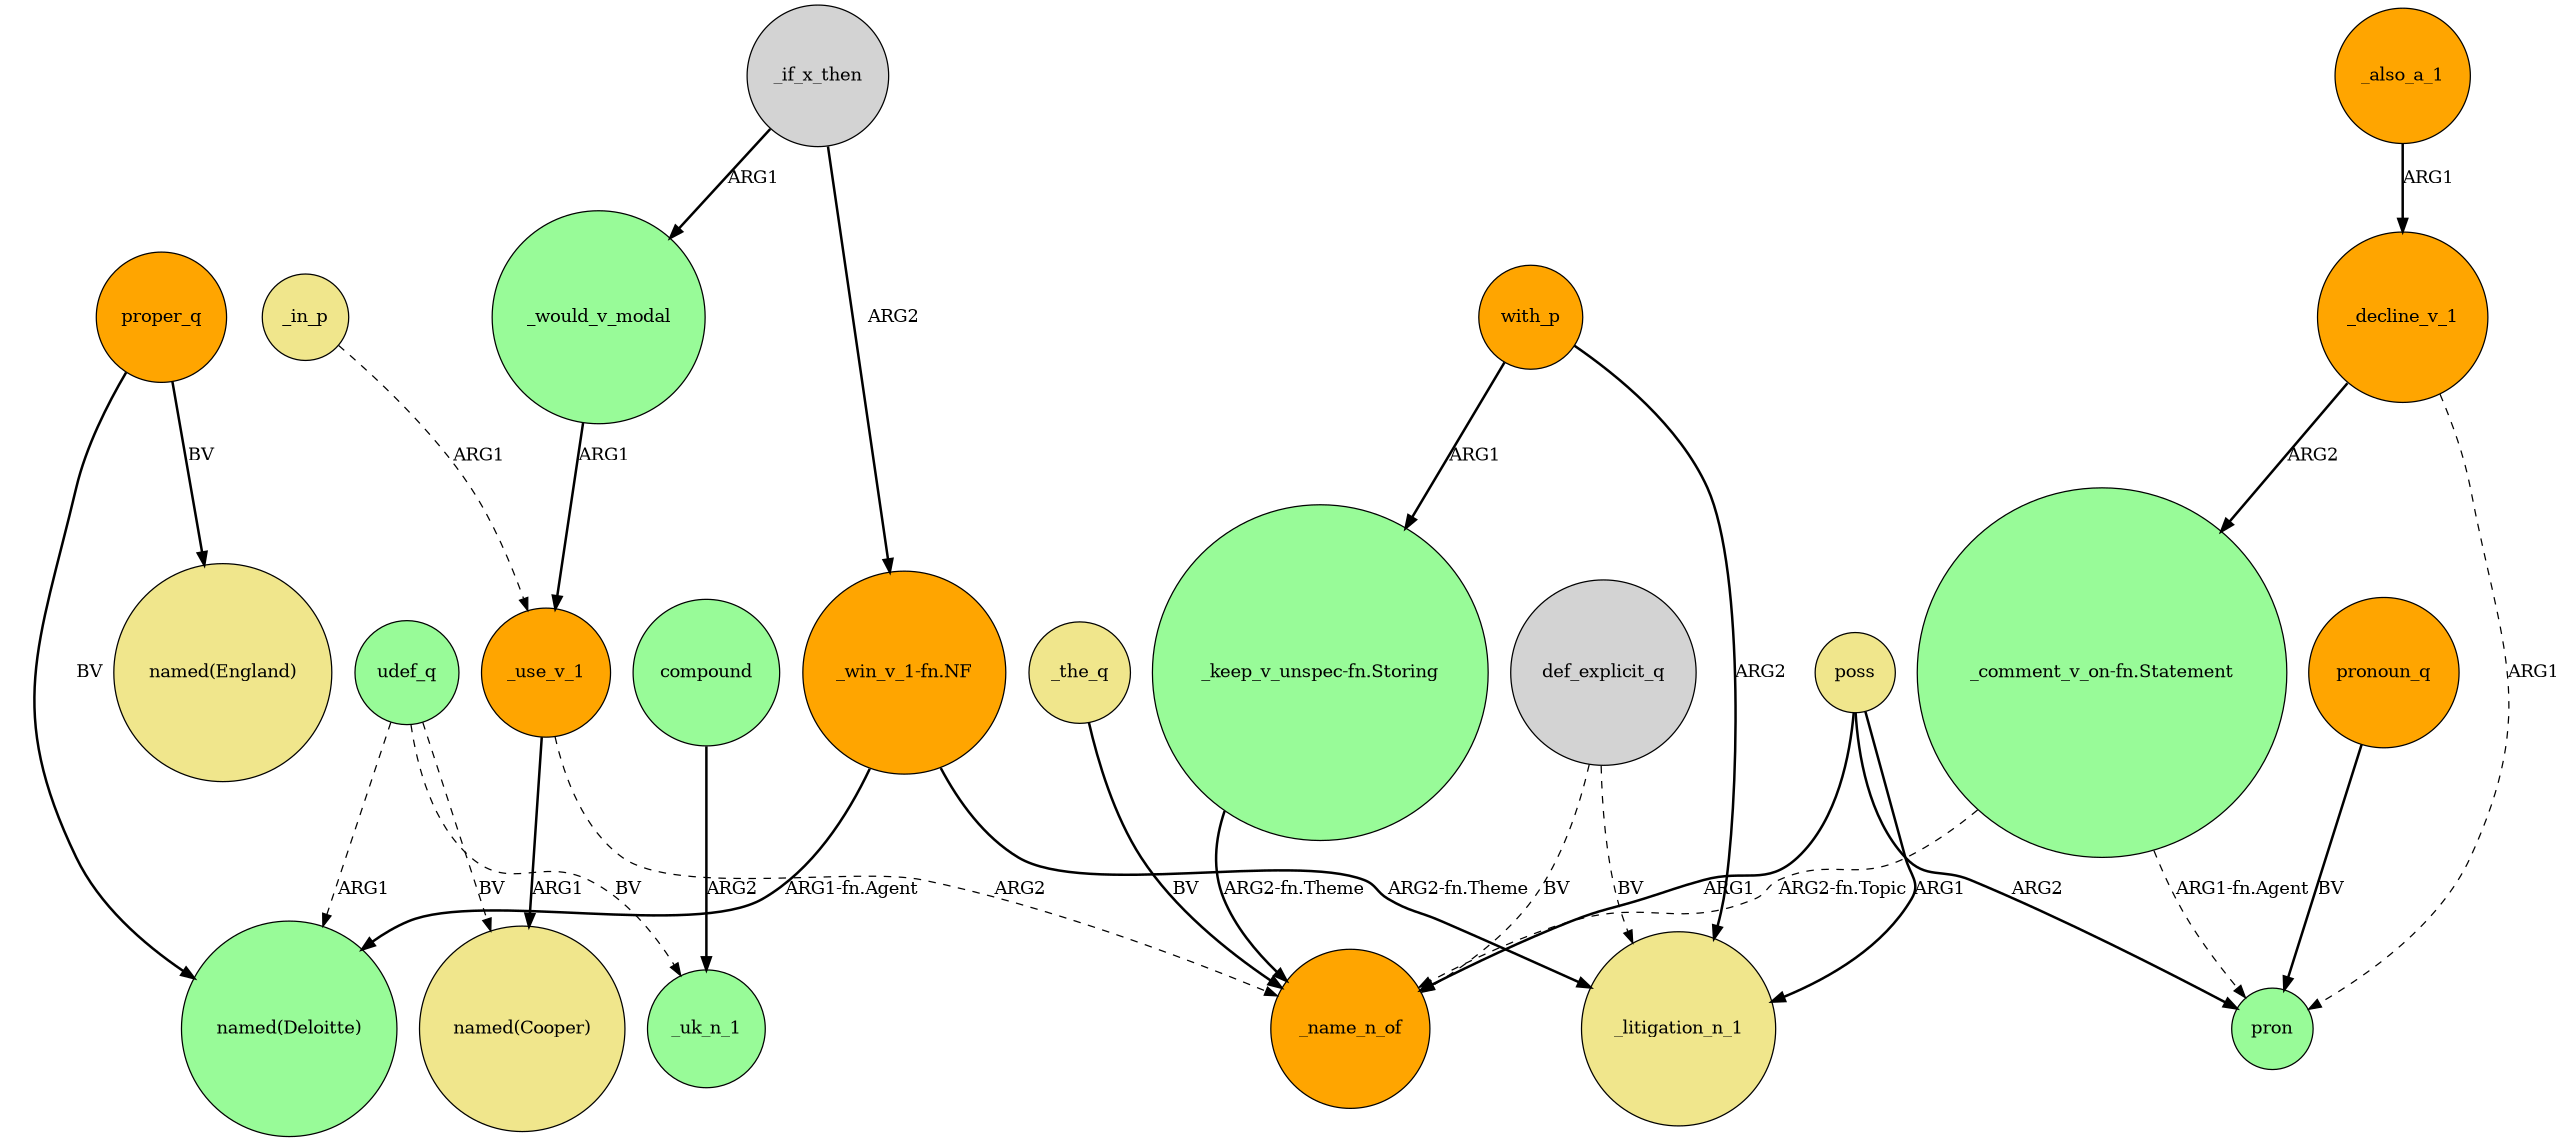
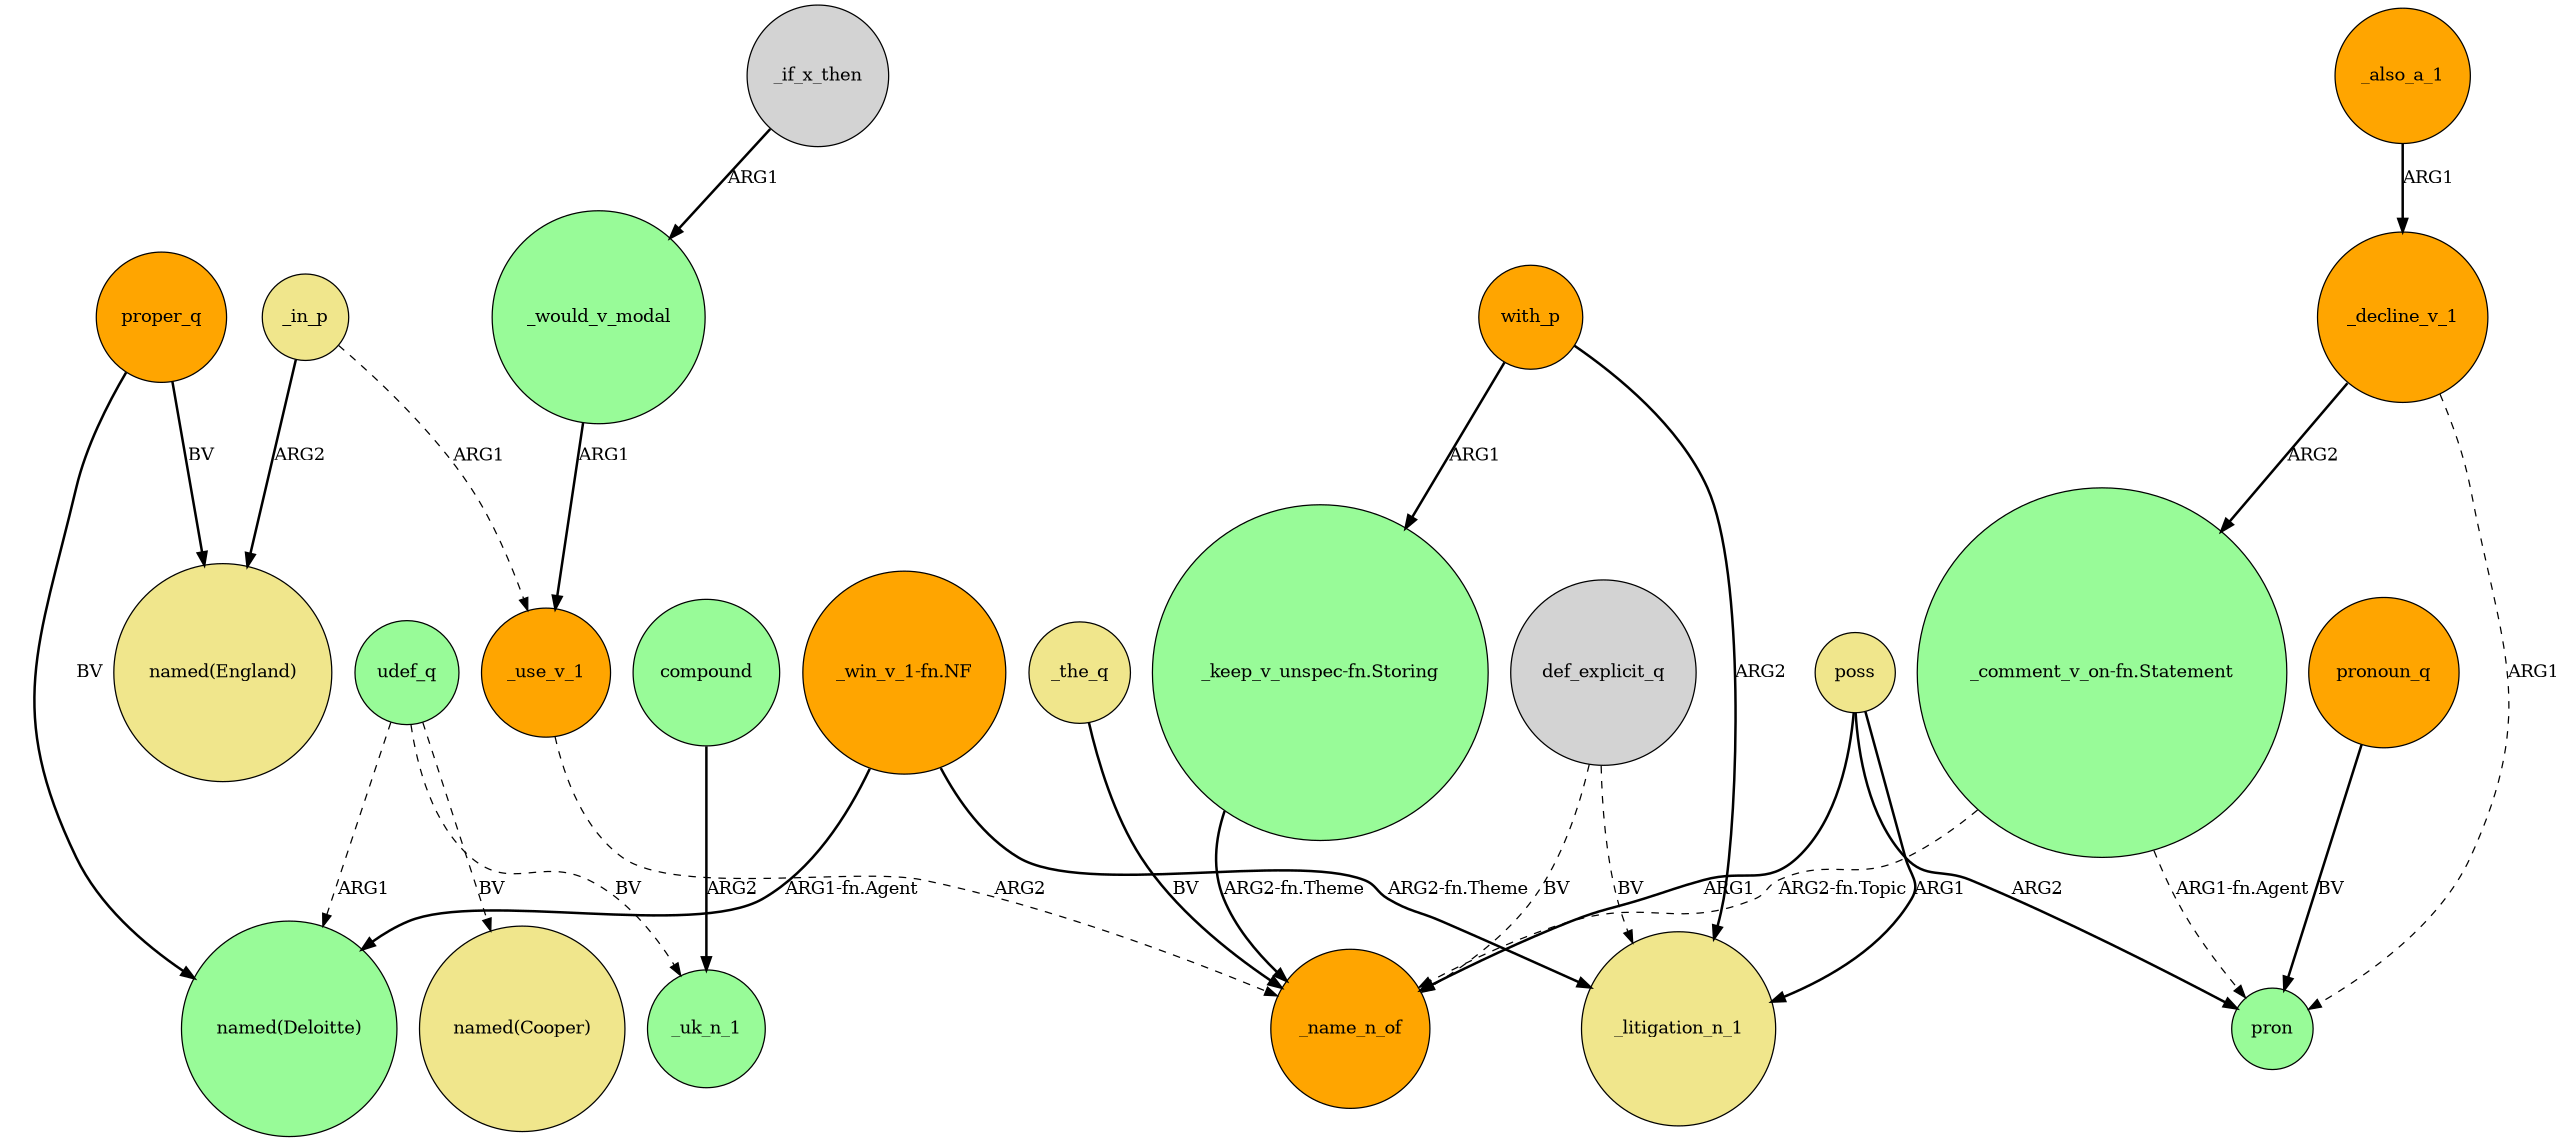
(858, 353) -> none
none -> (273, 457)
(536, 825) -> none
